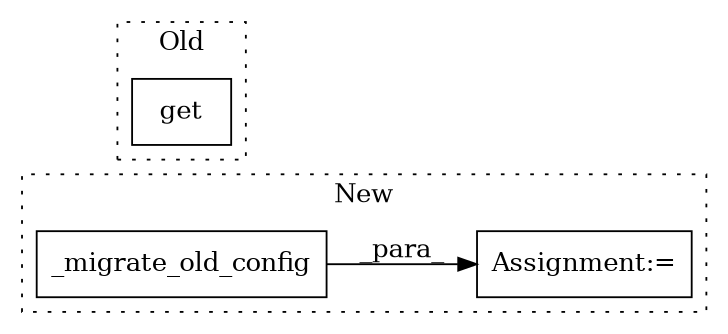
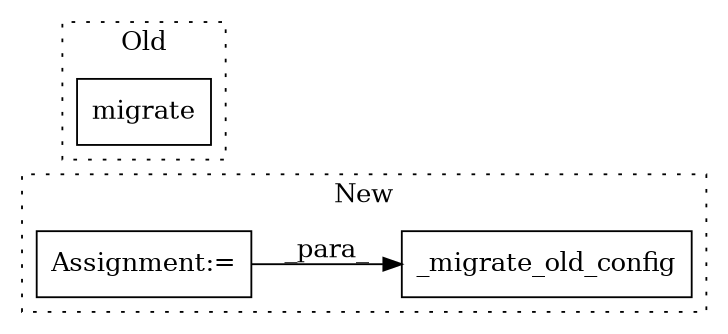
(182, 112) -> (144, 112)
(392, 264) -> (317, 264)
